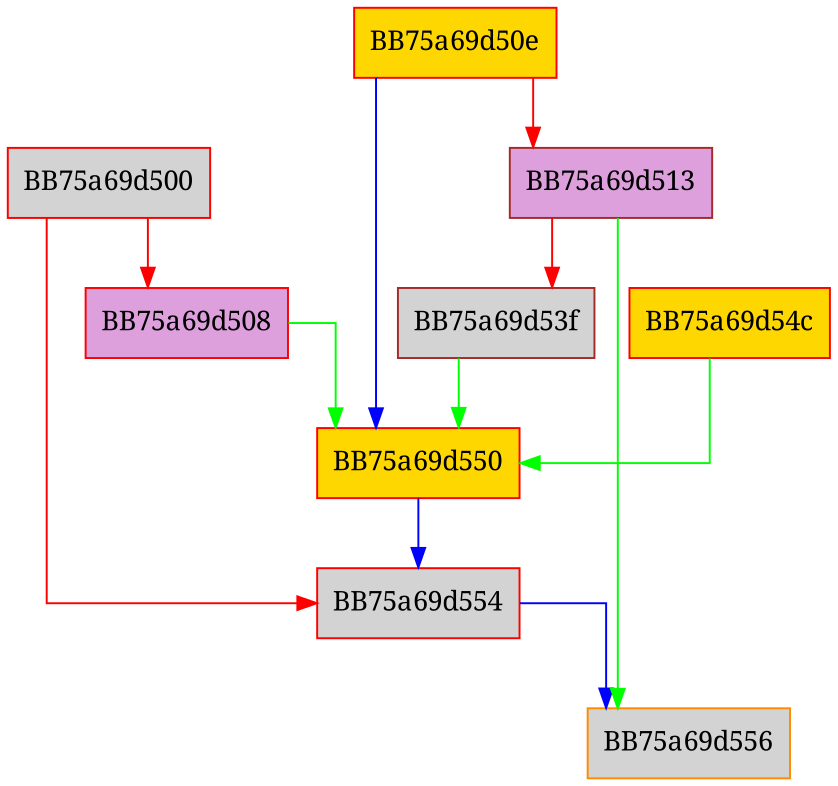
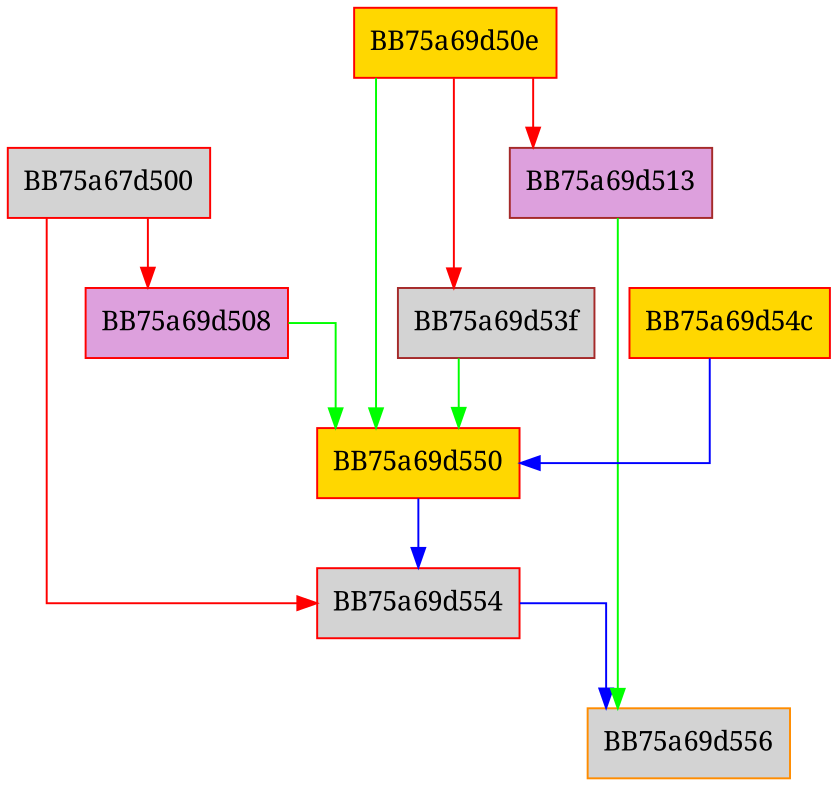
(109, 183) -> (109, 183)
(376, 243) -> (376, 243)
(552, 243) -> (454, 173)
(677, 463) -> (677, 463)
